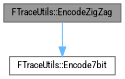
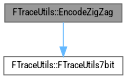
(62, 66) -> (63, 66)
